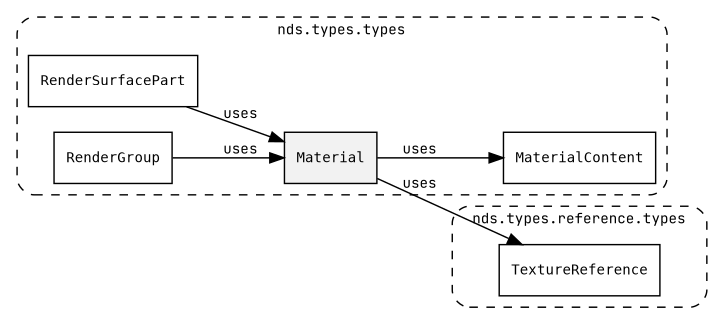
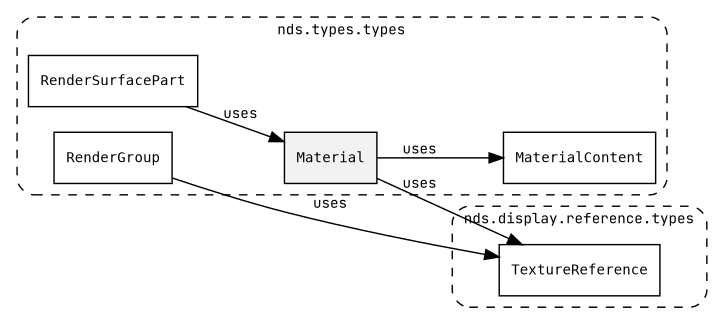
(221, 158) -> (327, 222)
(580, 220) -> (580, 220)
